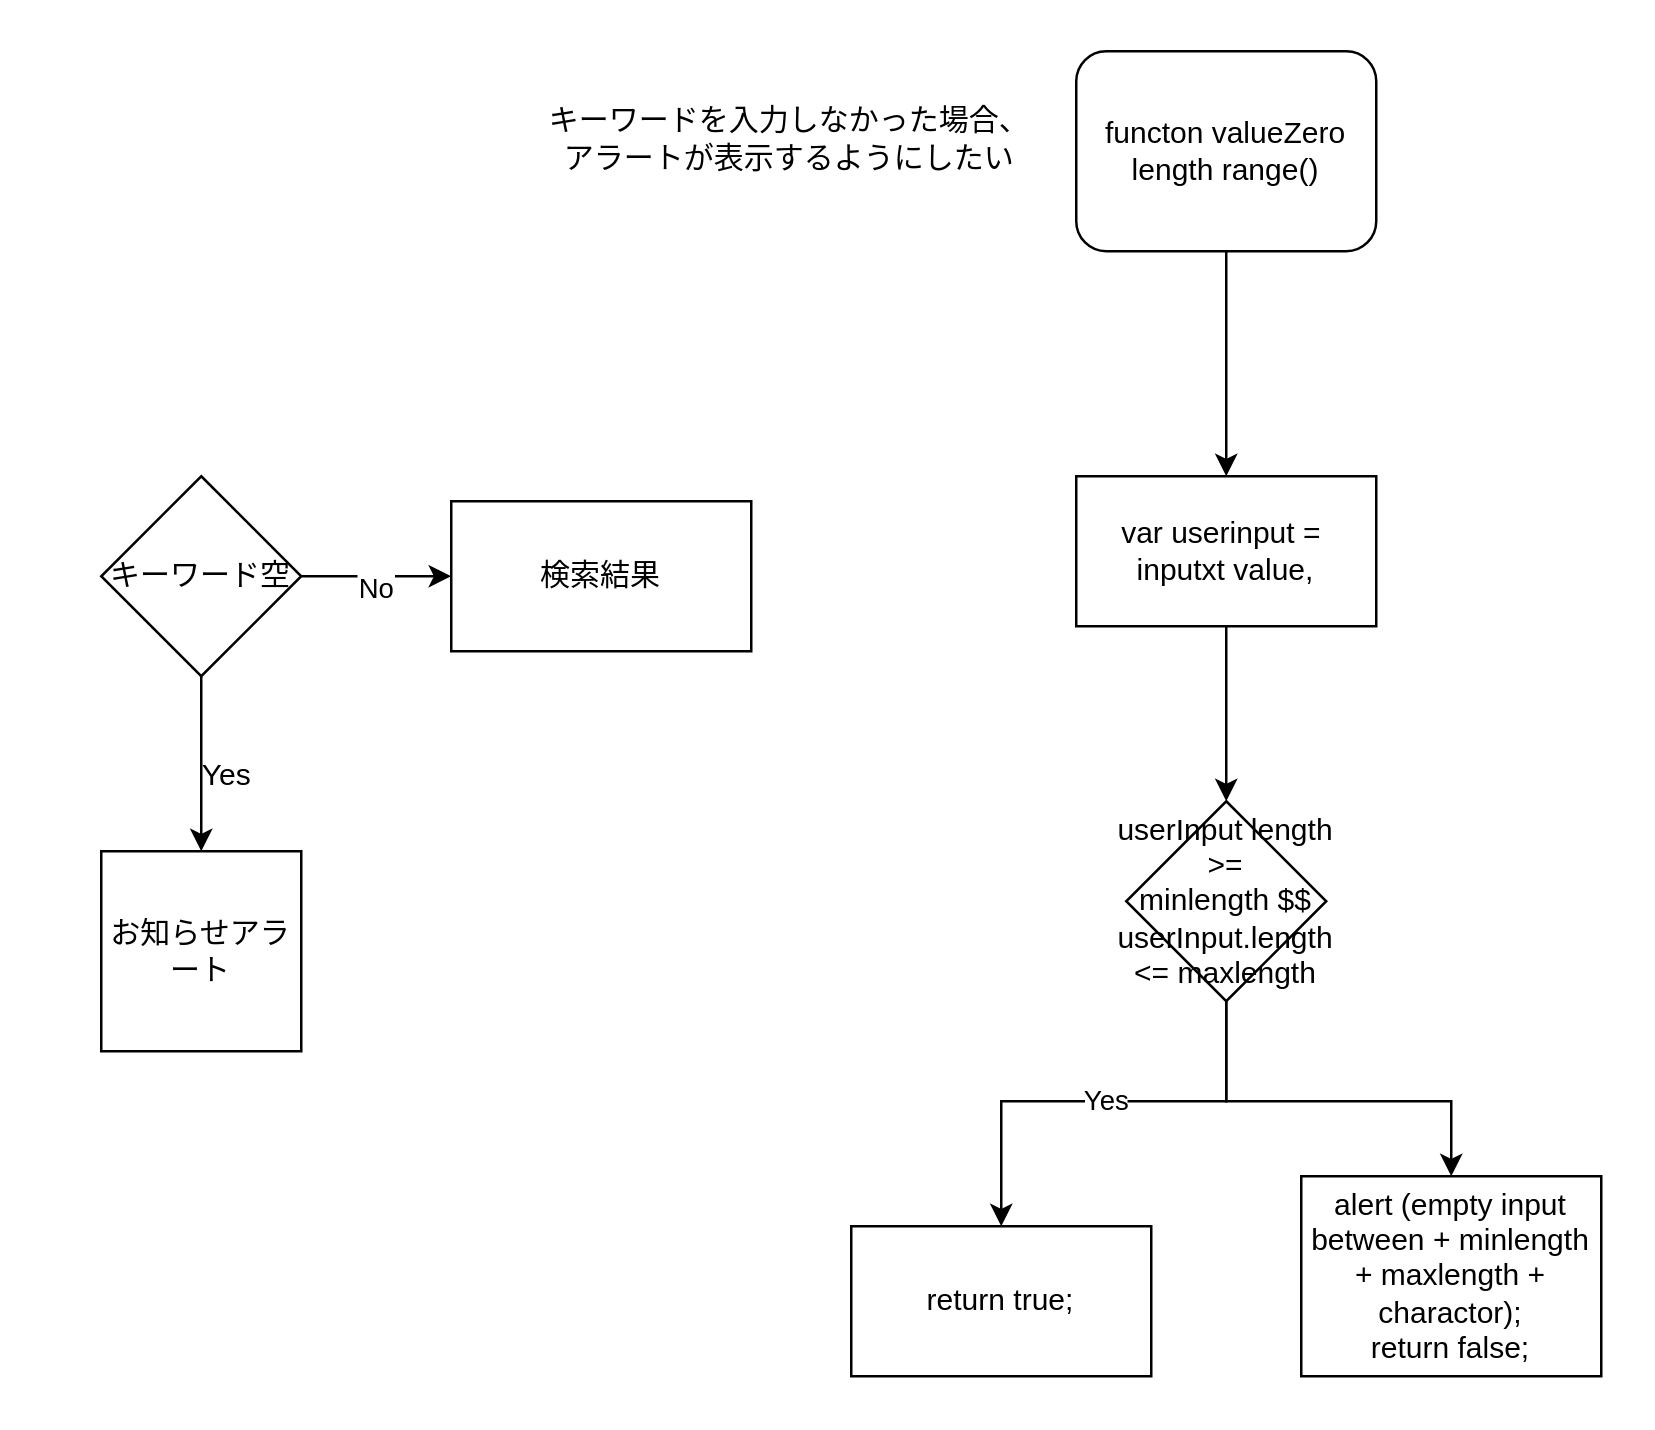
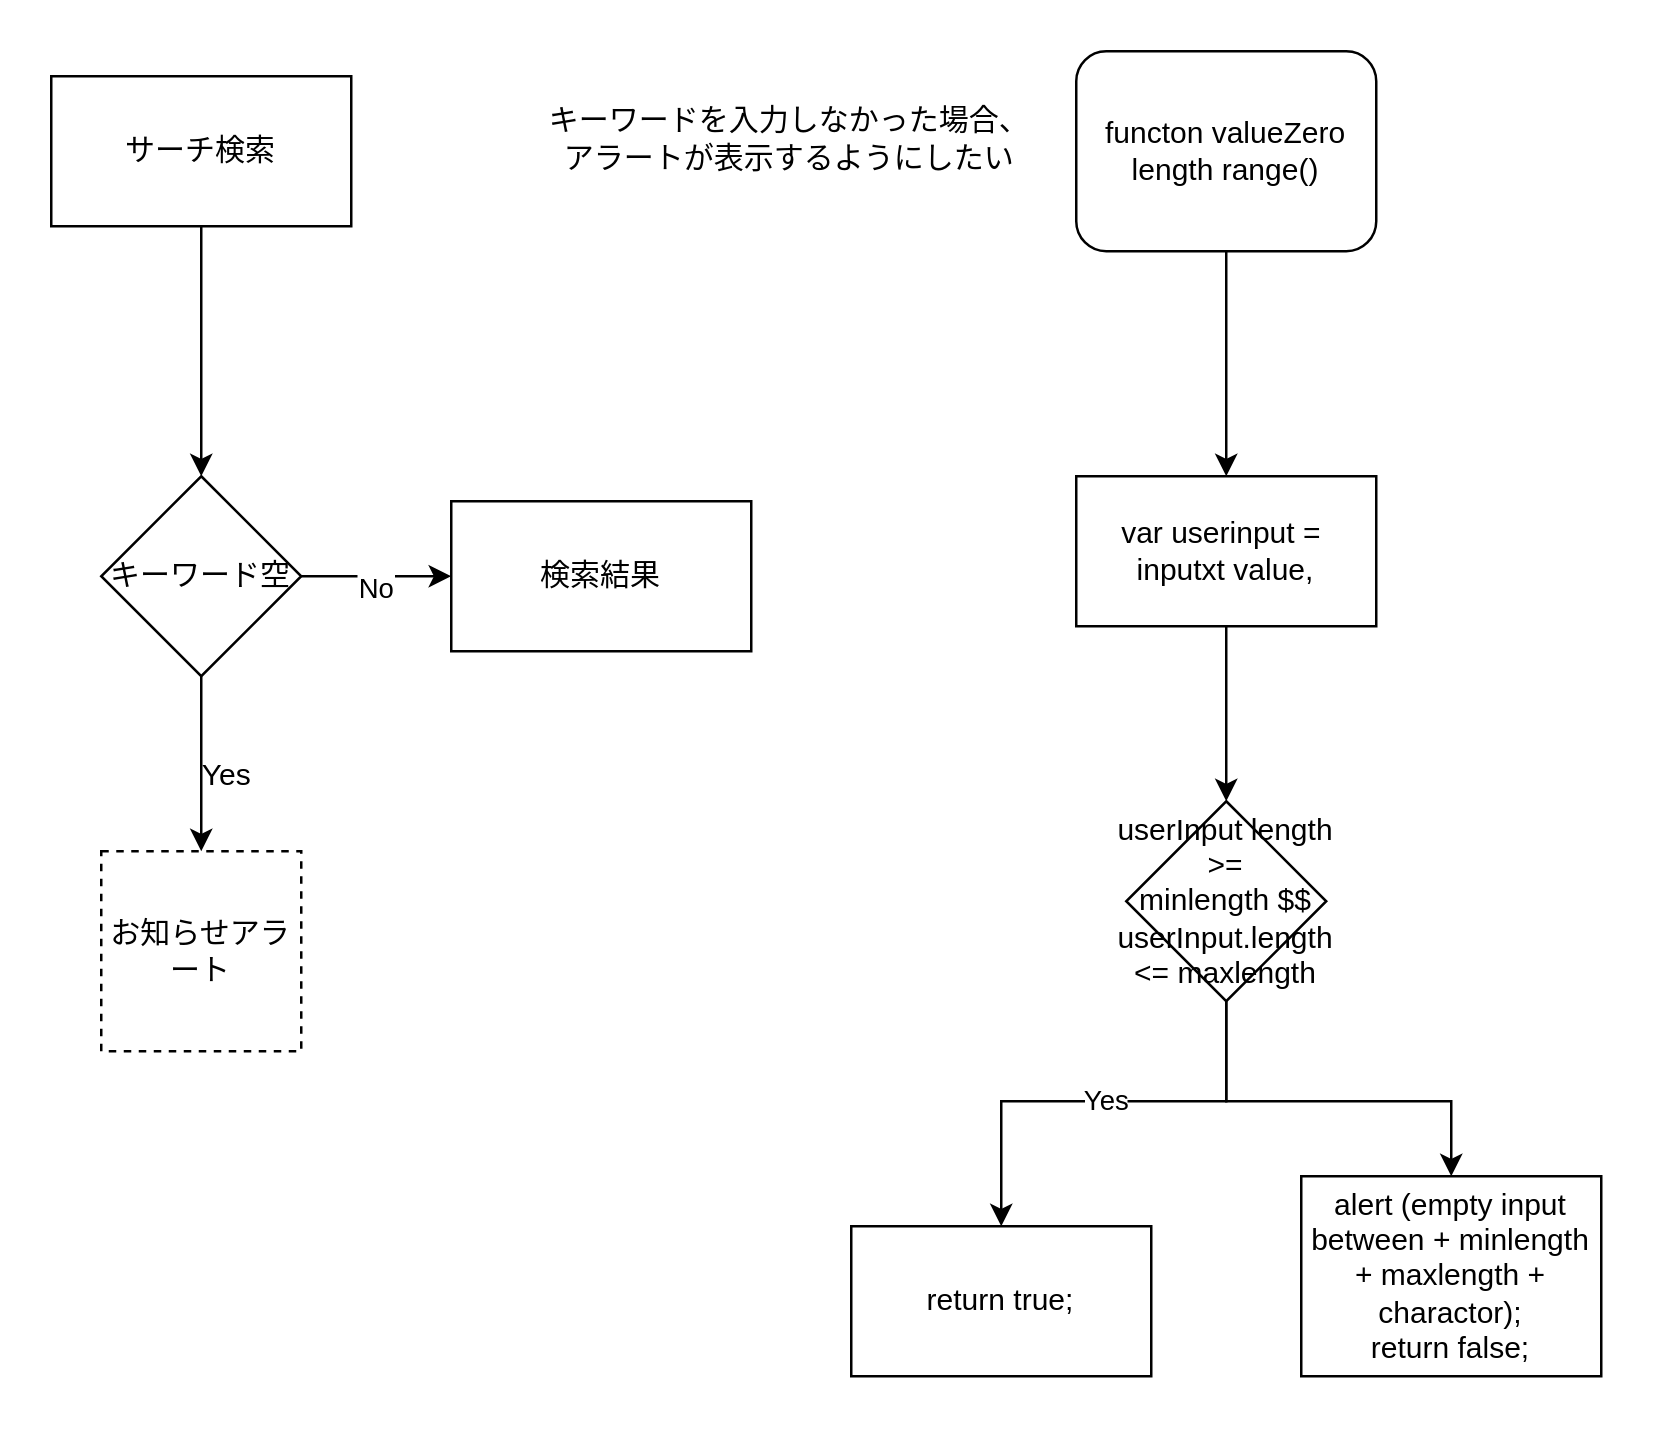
none -> (201, 151)
none -> (201, 343)
(201, 951) -> (201, 951)
